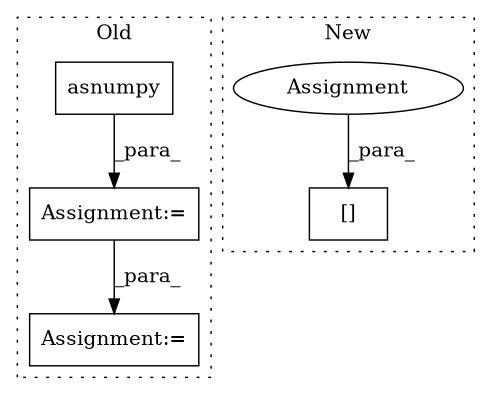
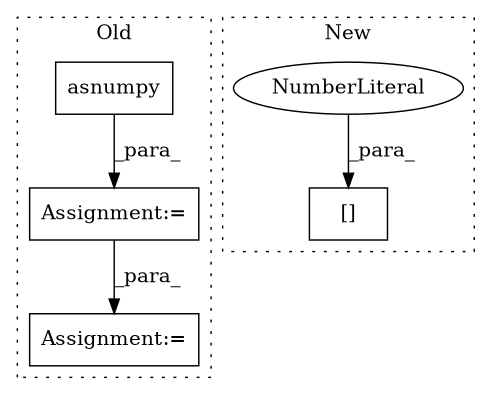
(348, 88) -> (348, 88)
